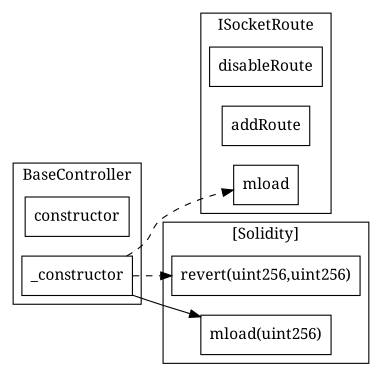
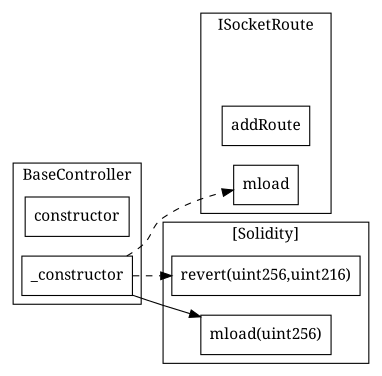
(266, 67) -> none
(266, 276) -> (266, 276)
